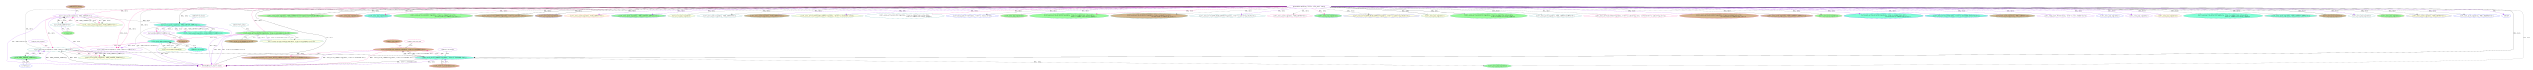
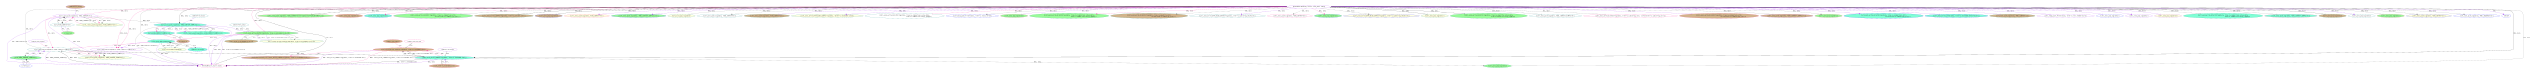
none -> (227, 27)
(159, 33) -> (159, 33)
